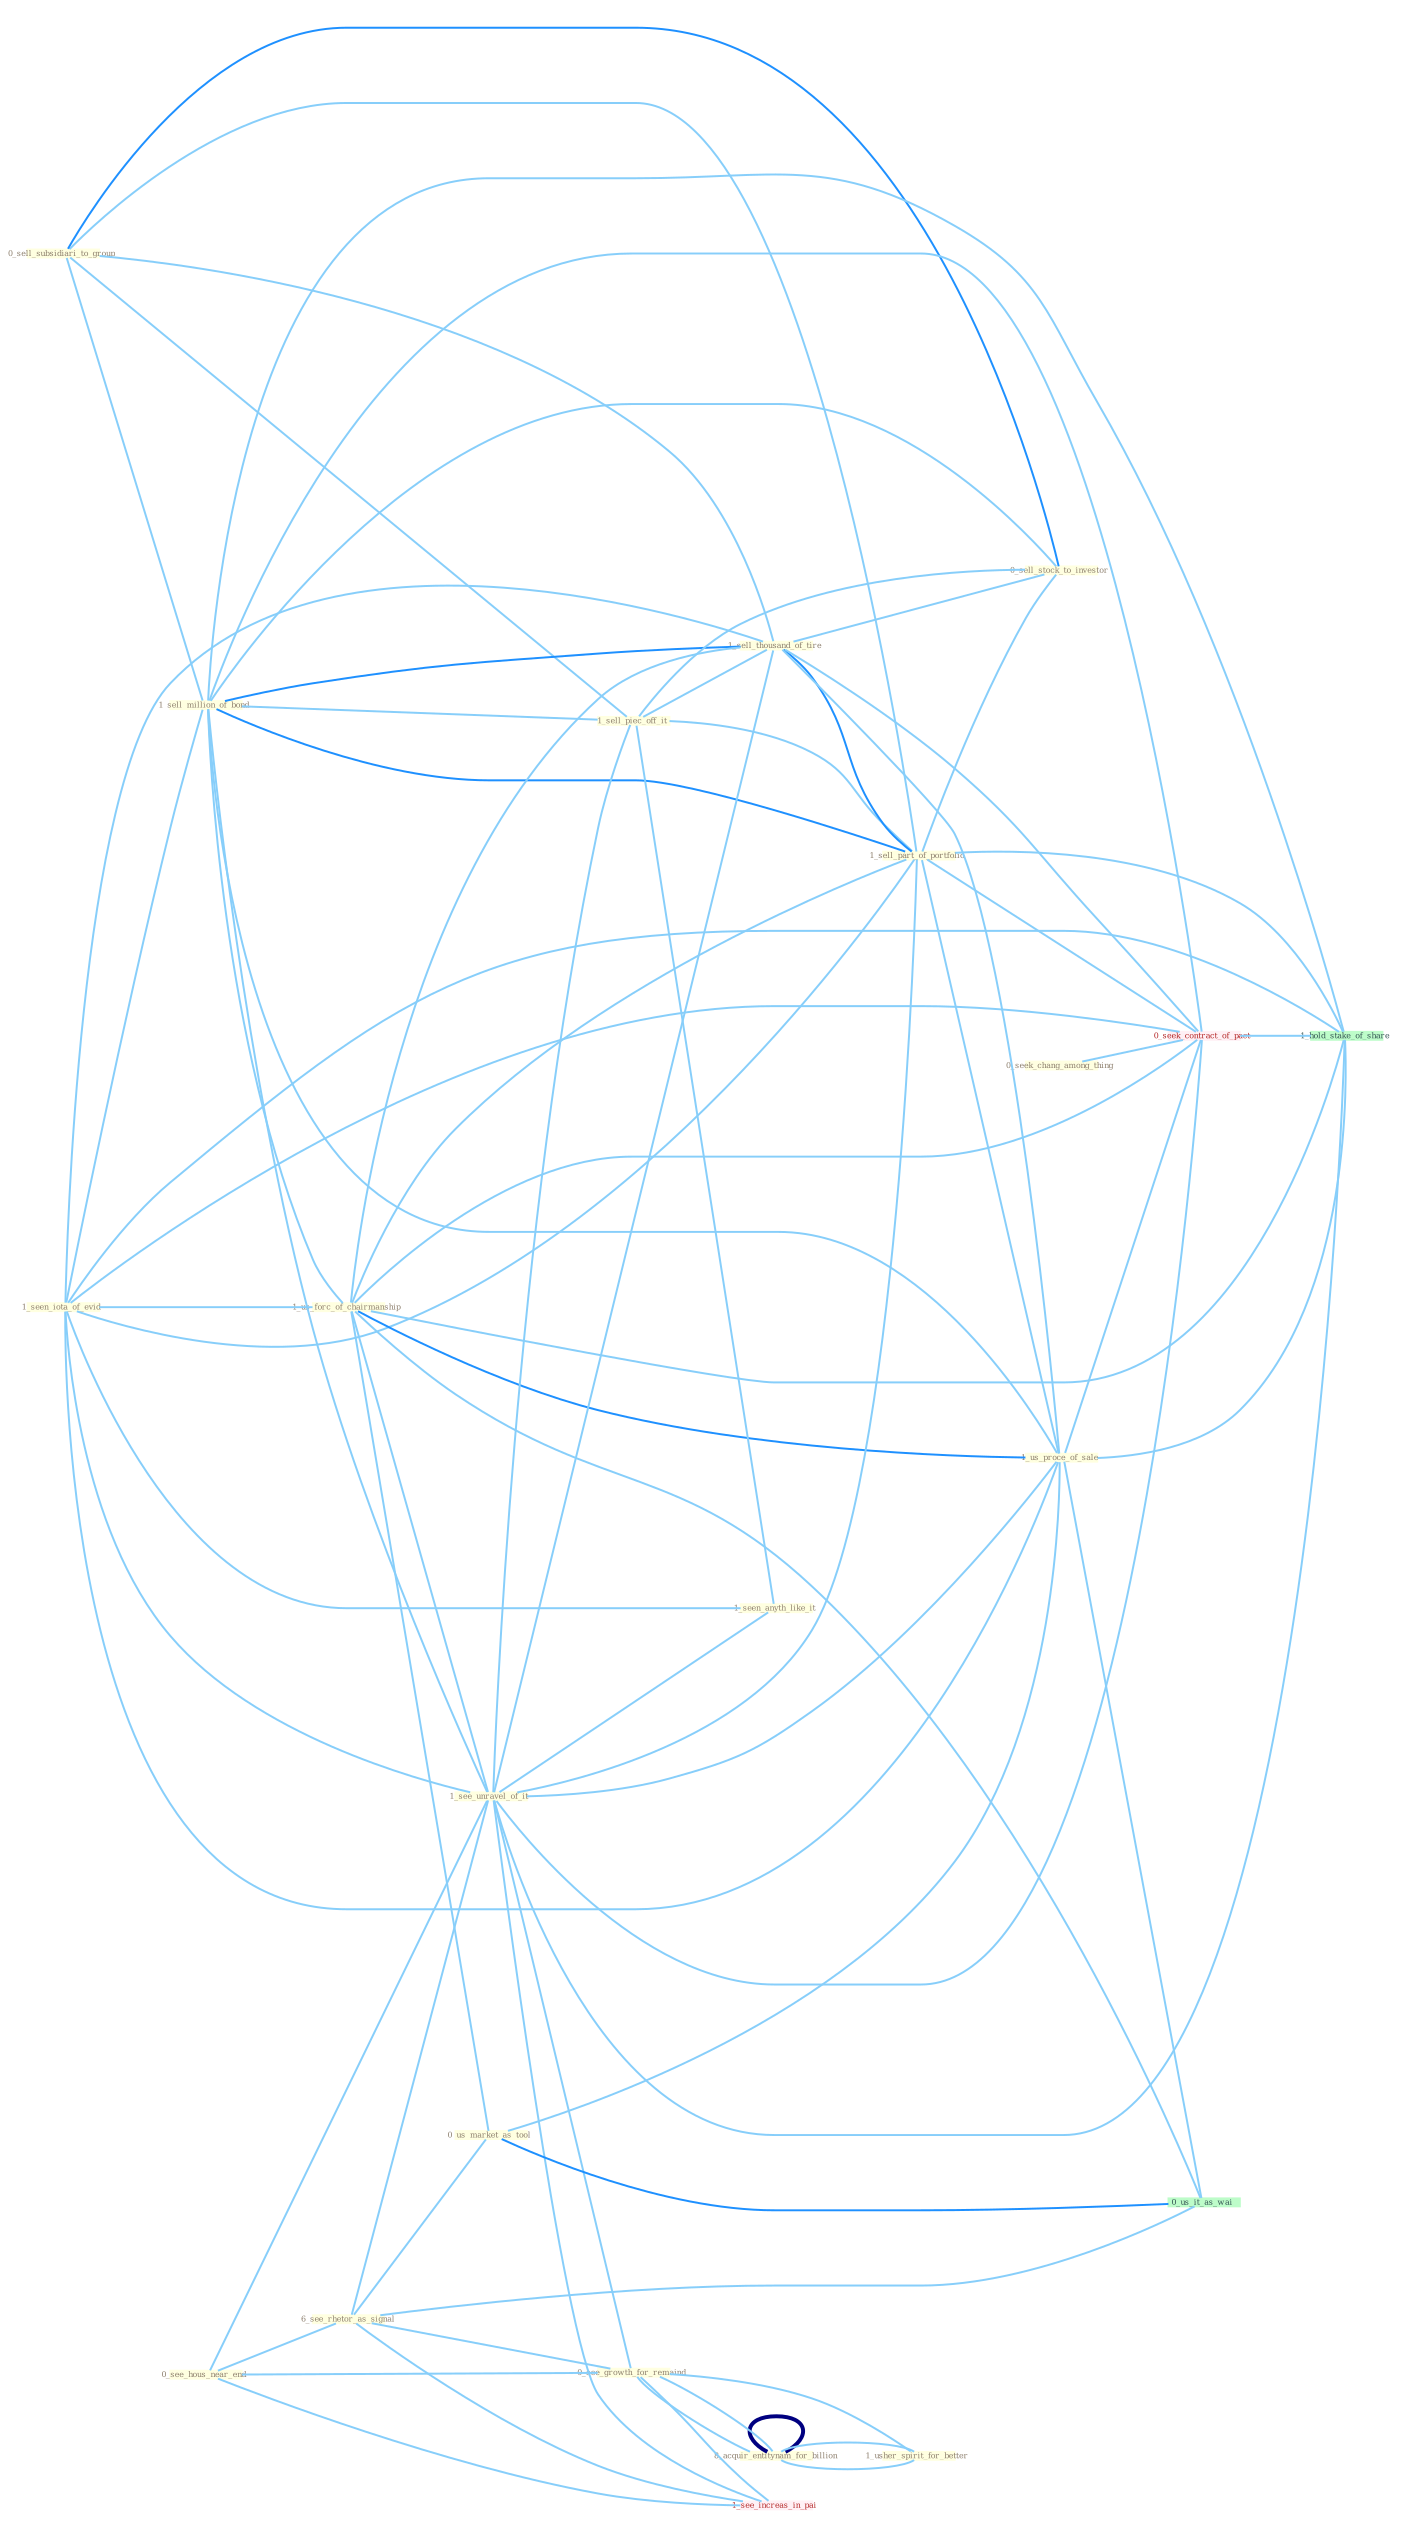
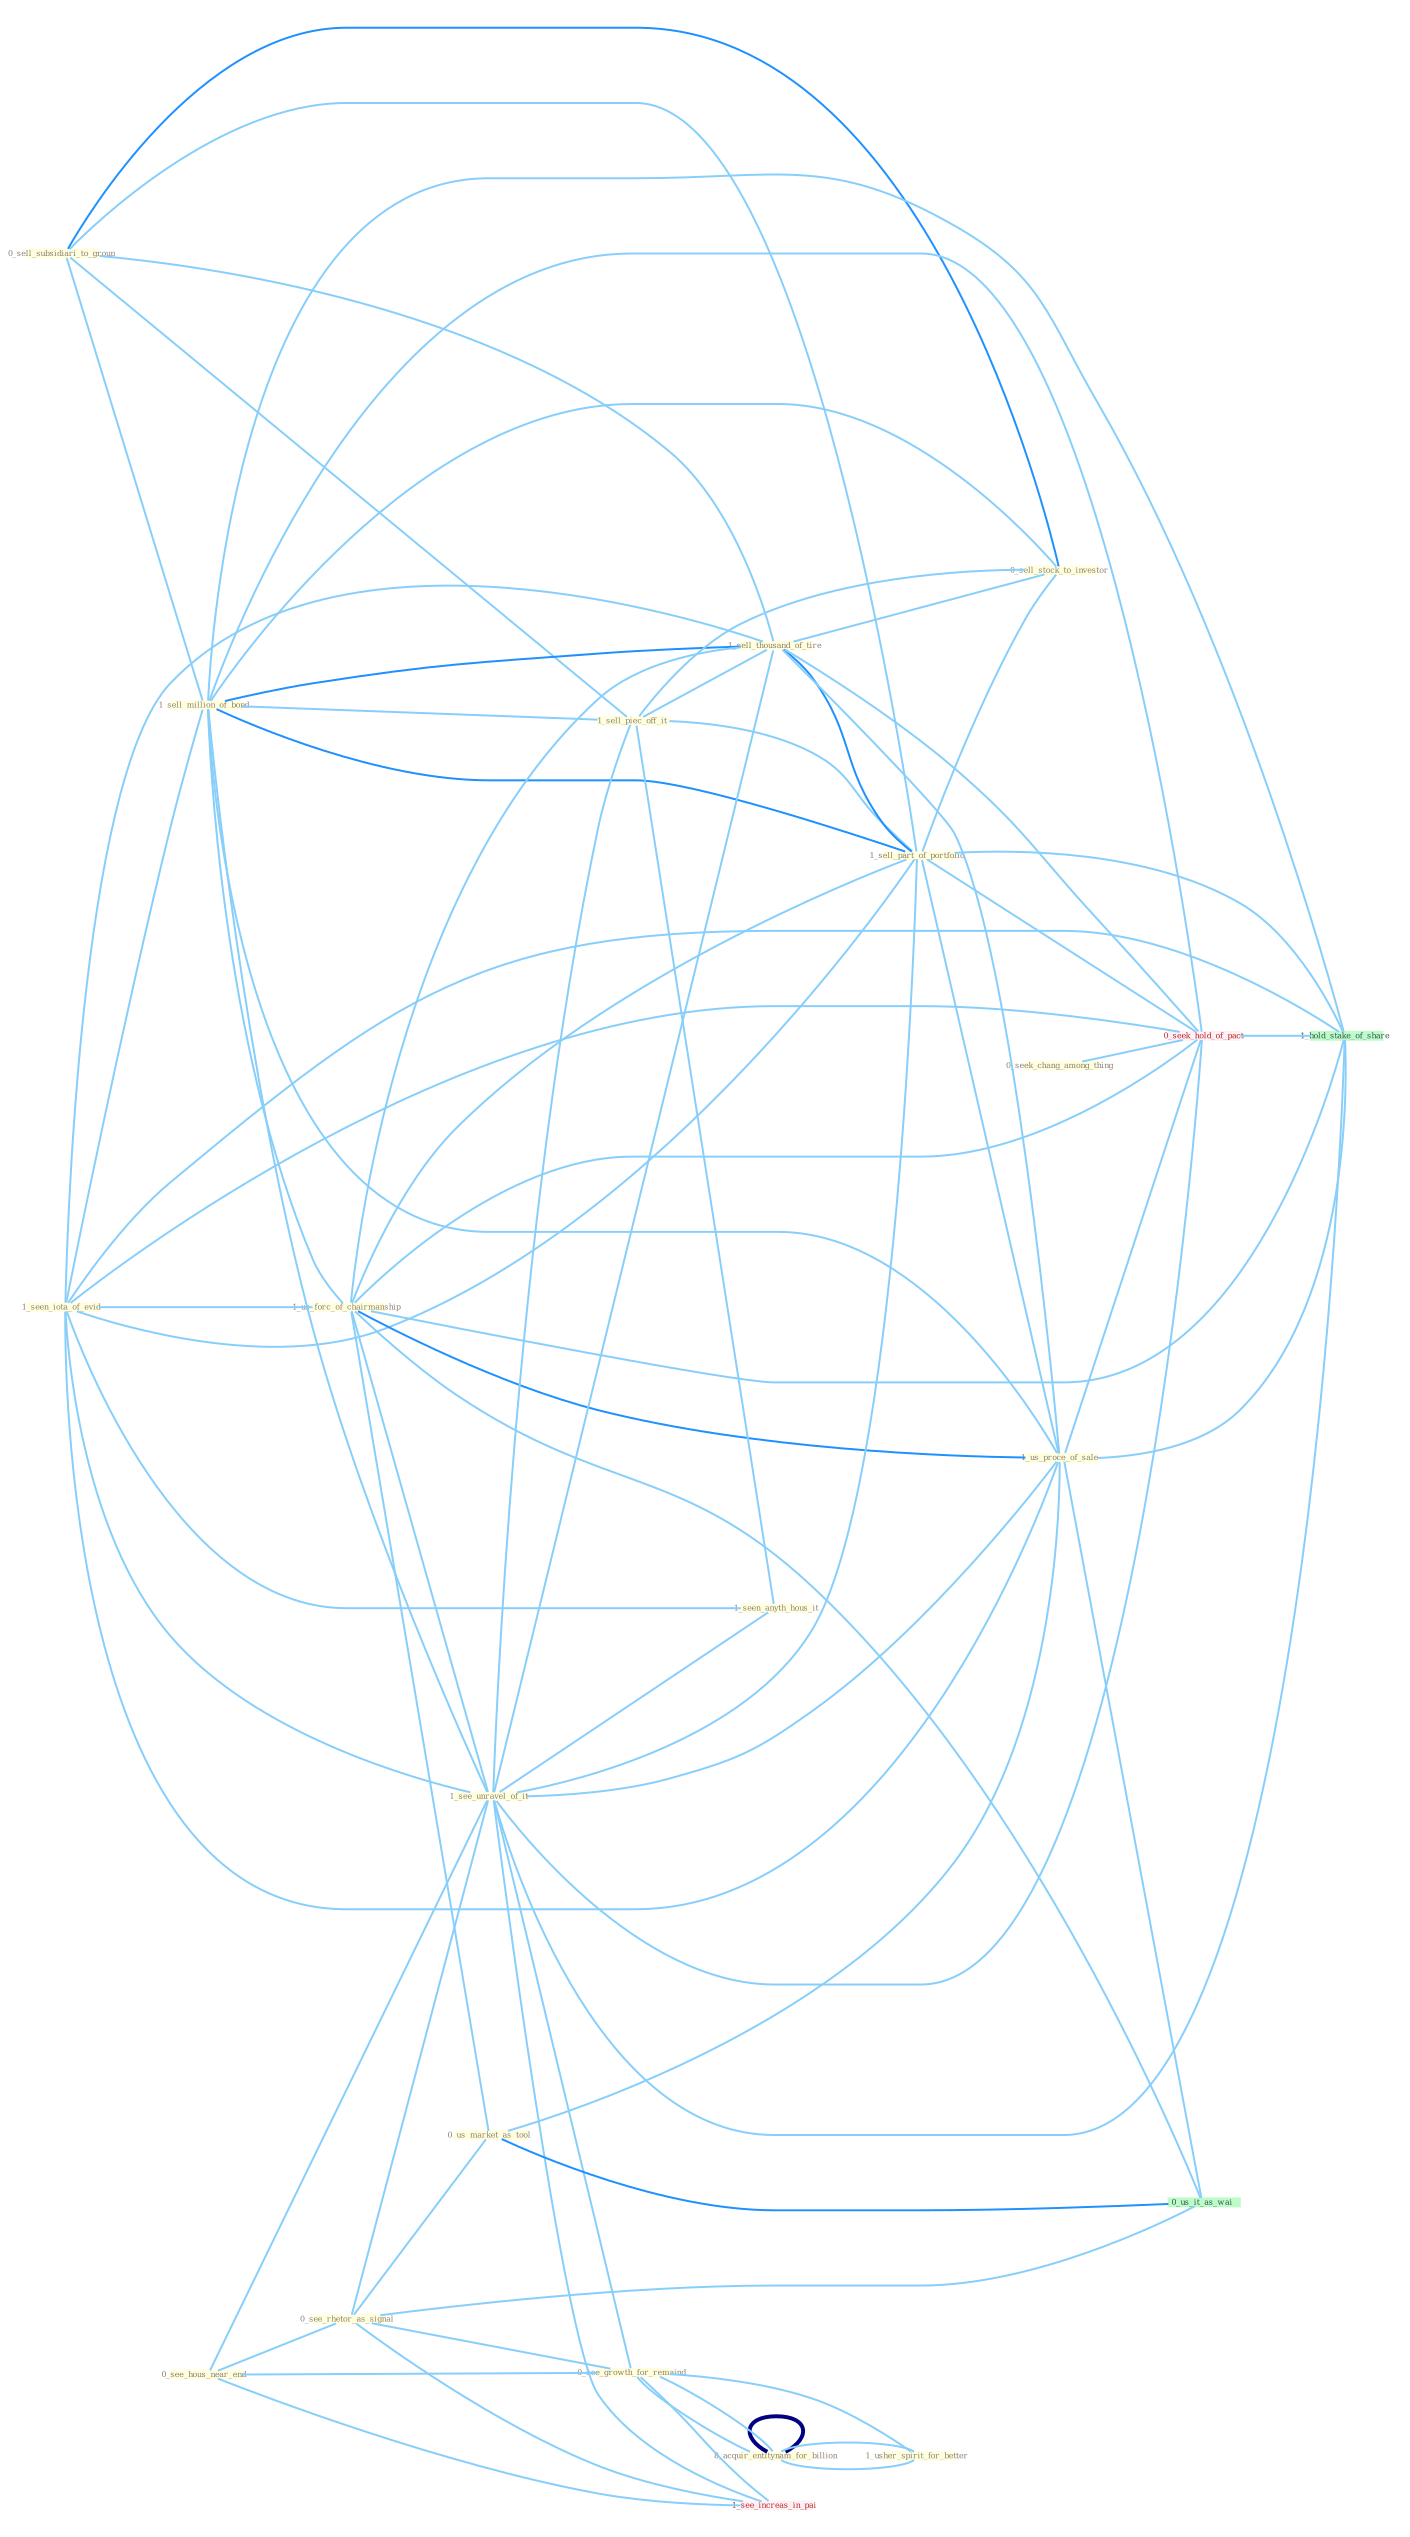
(1204, 1036) -> (1204, 1036)
(776, 1608) -> (776, 1608)
(349, 2319) -> (349, 2319)
